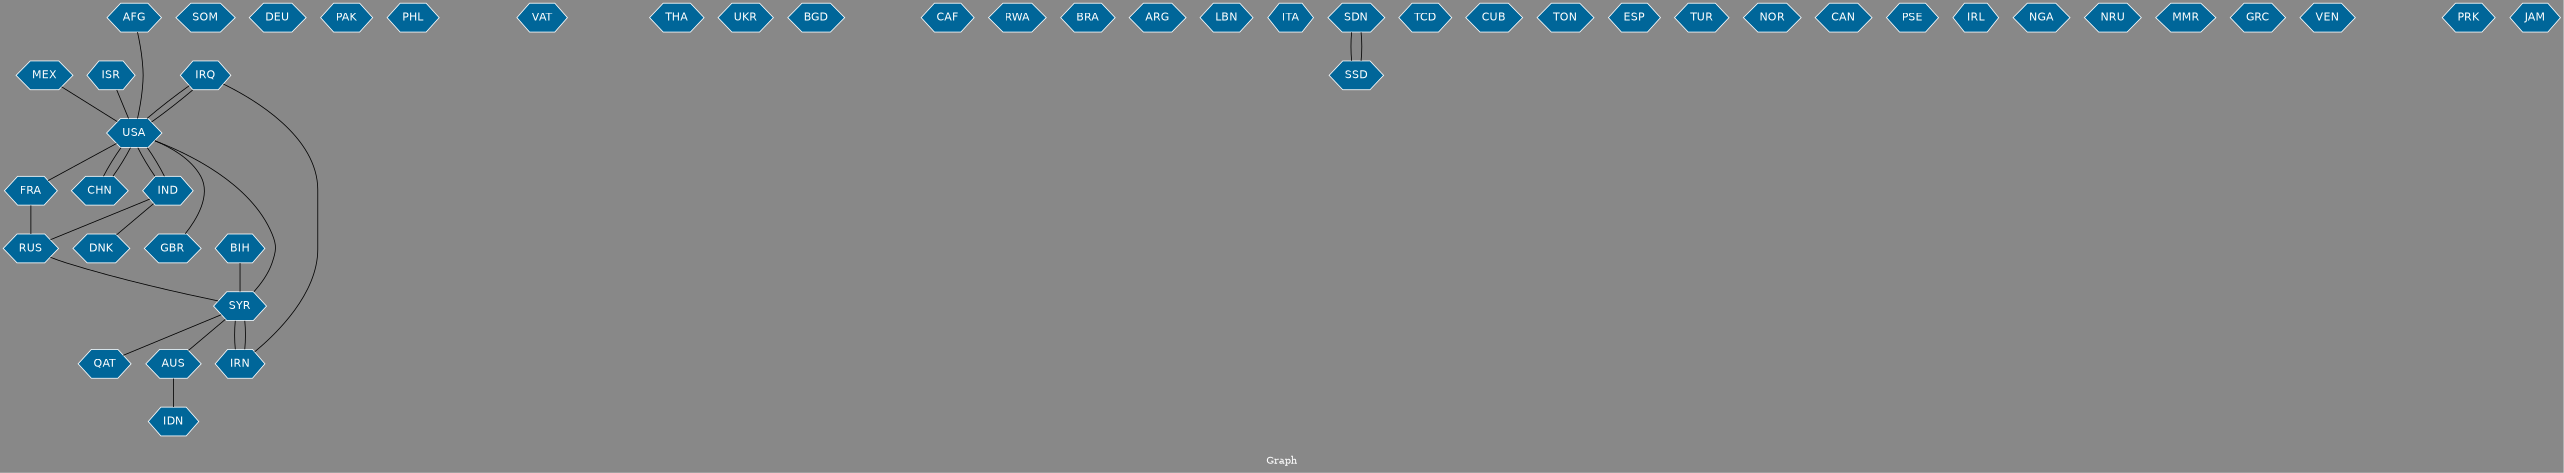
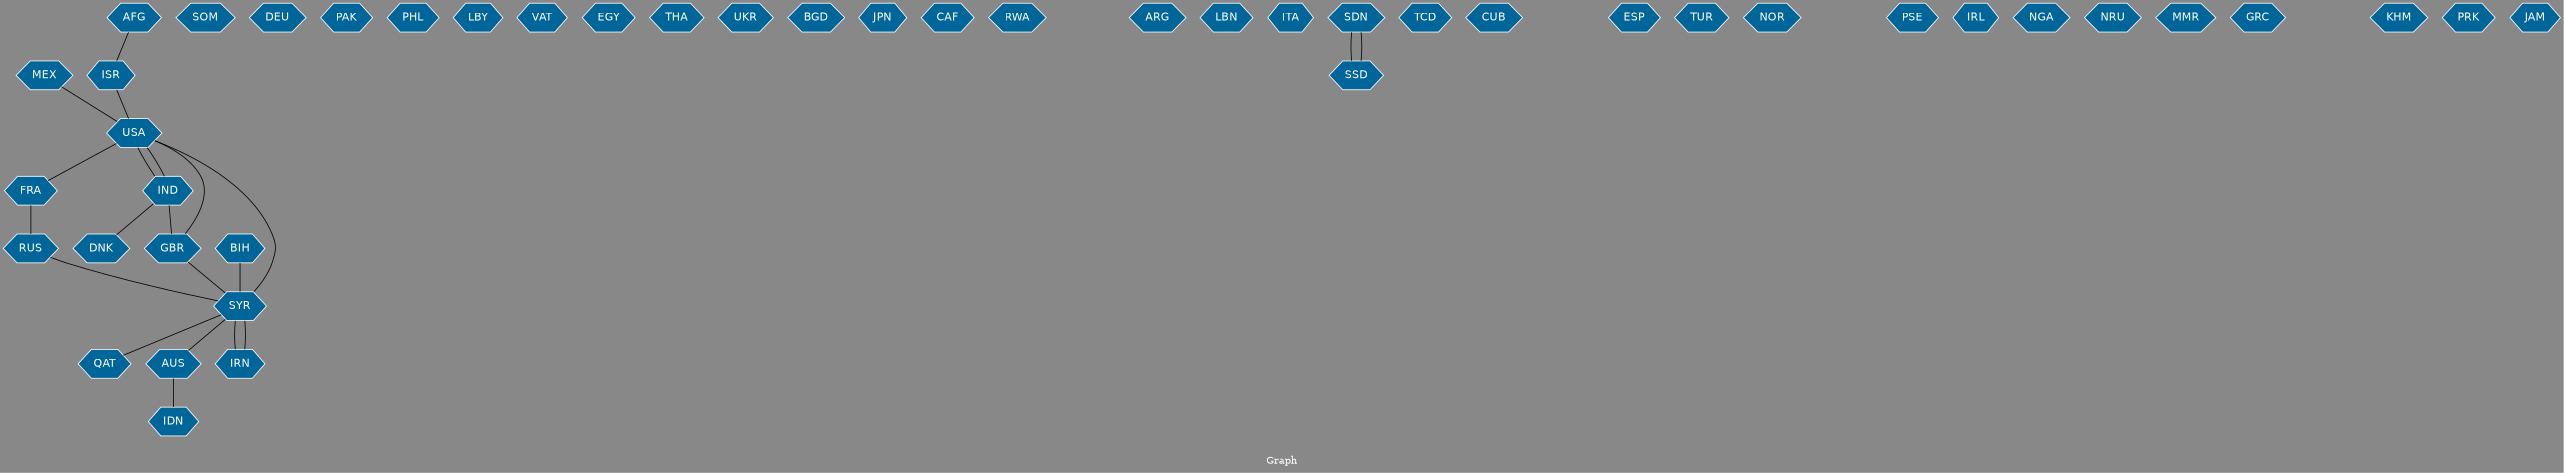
none -> (478, 18)
none -> (609, 18)
none -> (883, 18)
(1088, 18) -> none
(1566, 18) -> none
(1844, 18) -> none
(2328, 18) -> none
none -> (2399, 18)
(143, 75) -> (123, 47)
(206, 75) -> none
(100, 191) -> none
(100, 219) -> (170, 220)
none -> (207, 277)
